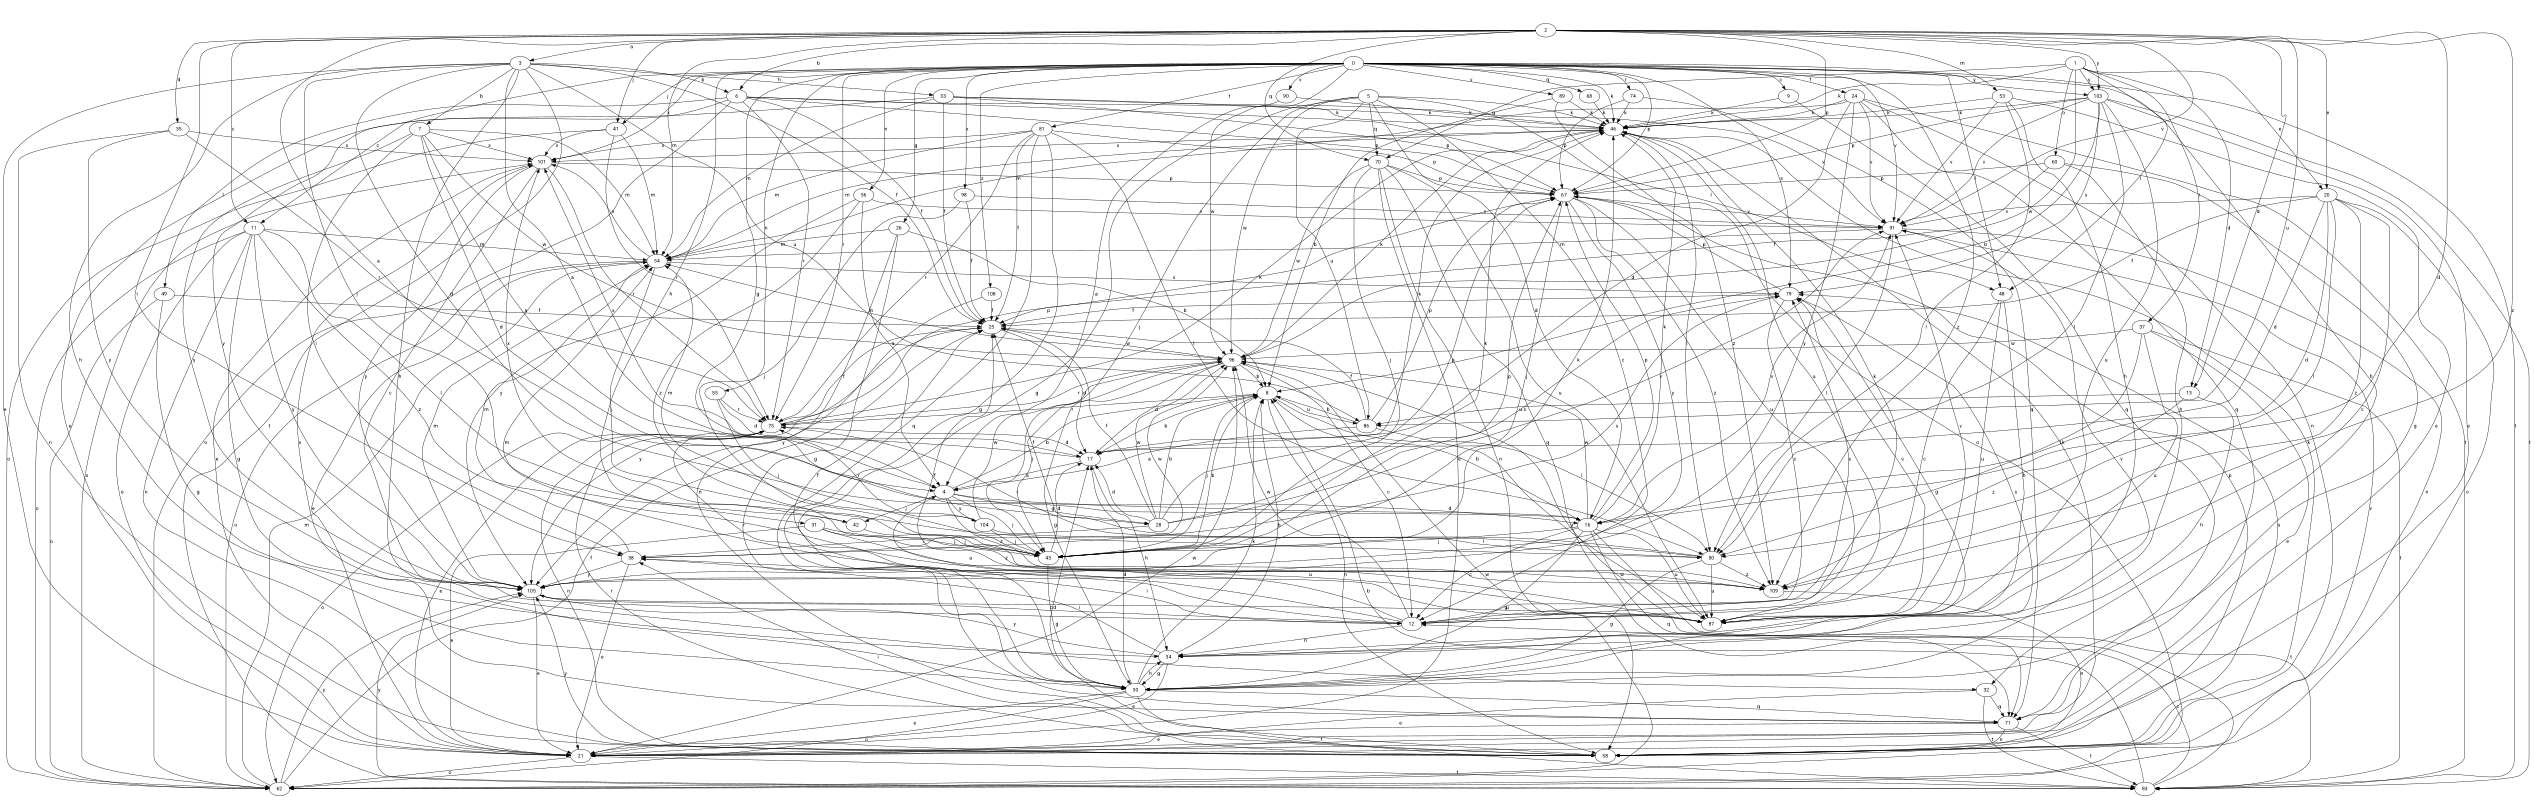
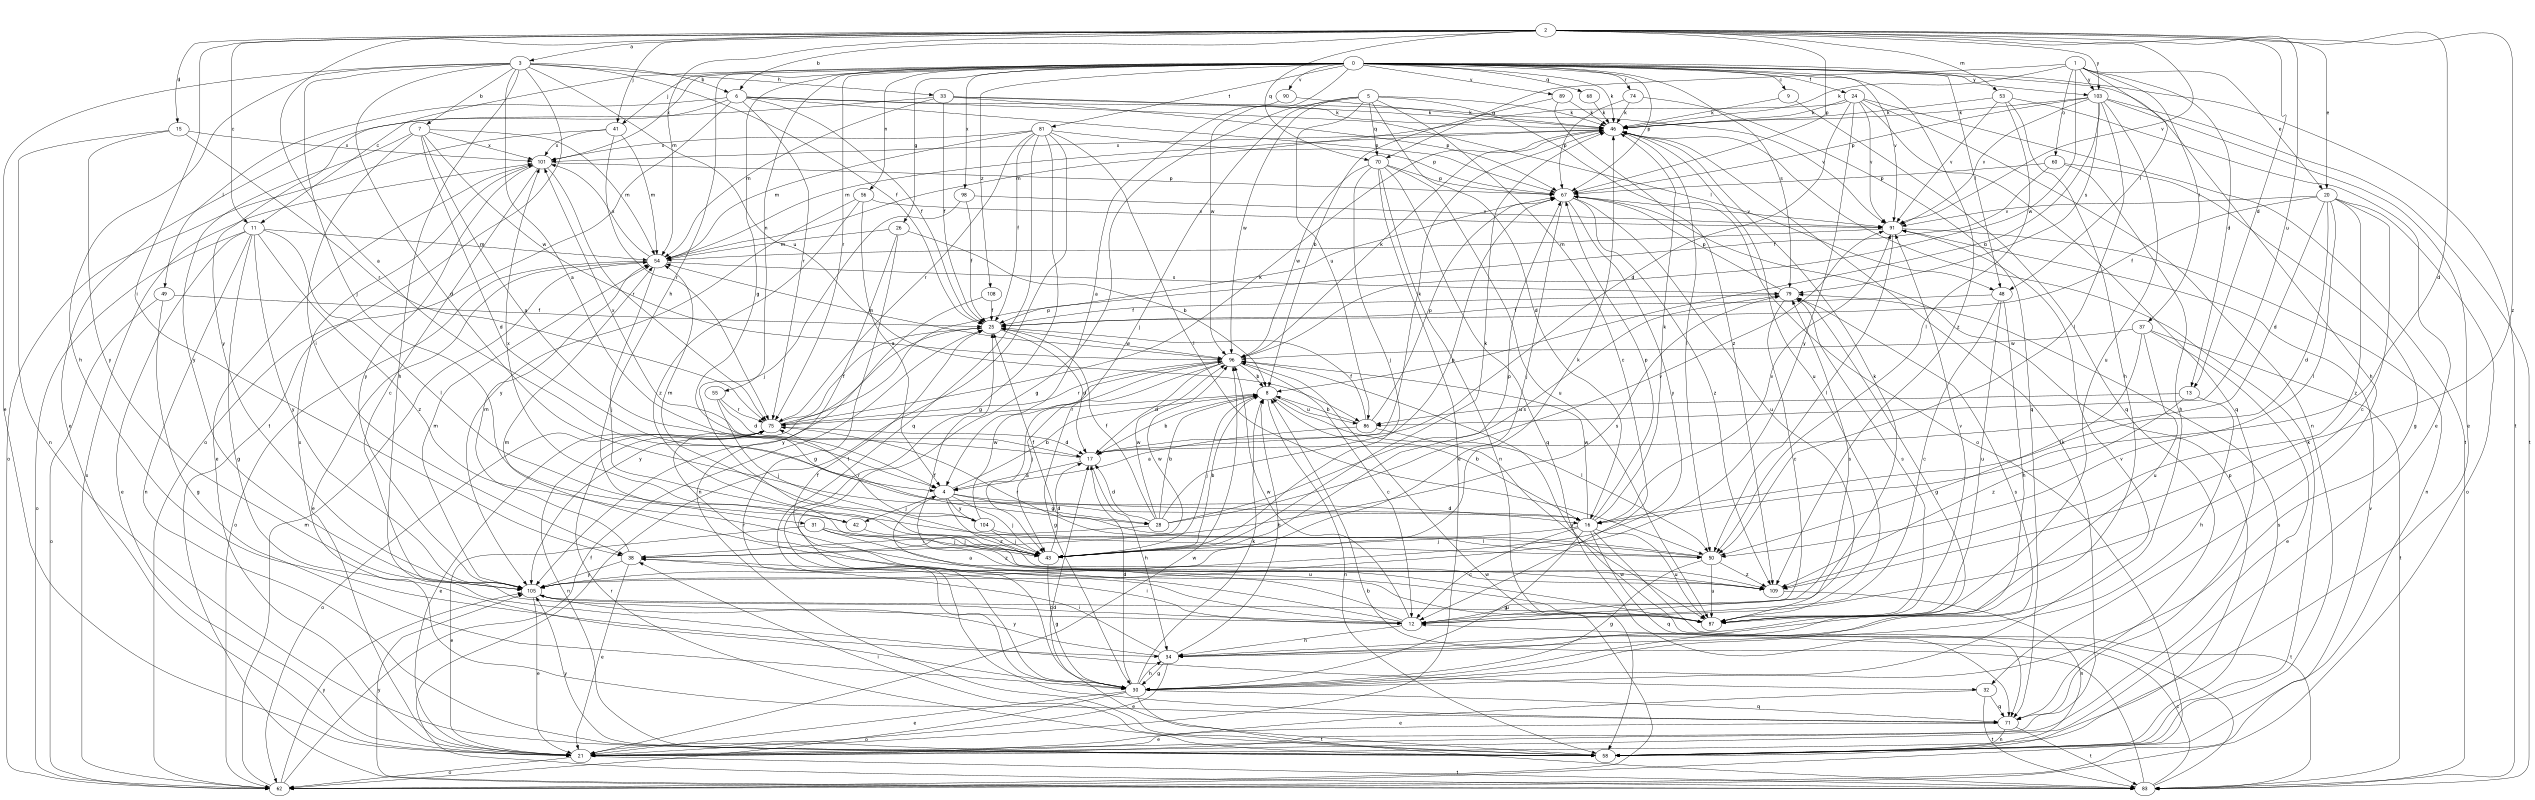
(179, 129) -> (179, 129)
none -> (1498, 309)
none -> (787, 771)
